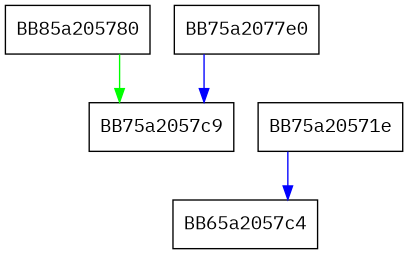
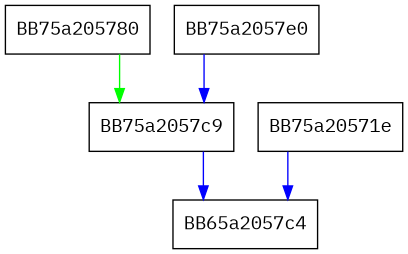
(78, 30) -> (78, 30)
(247, 30) -> (247, 30)
none -> (203, 169)
